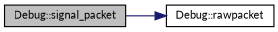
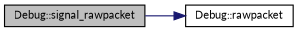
(65, 16) -> (75, 16)
